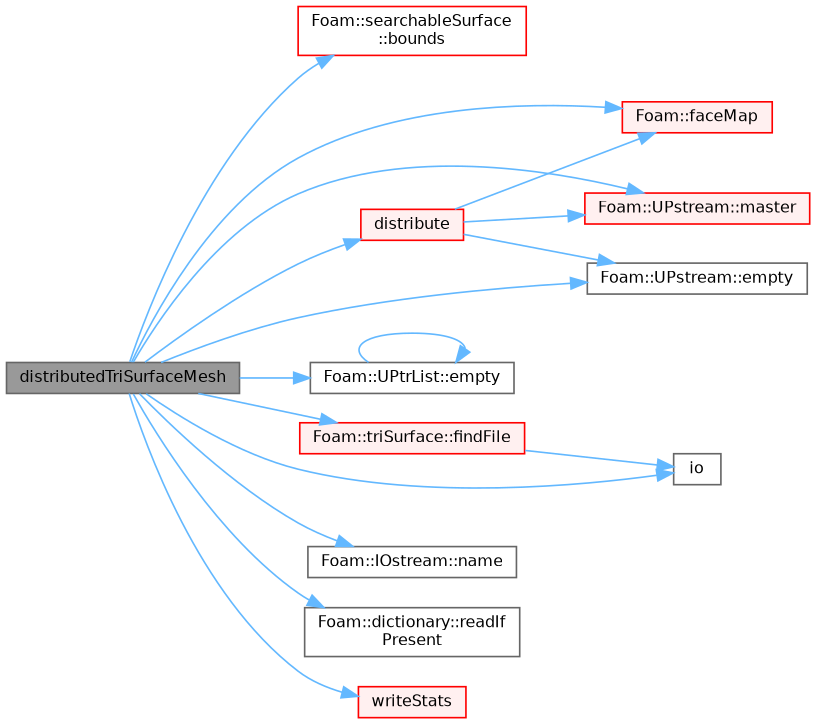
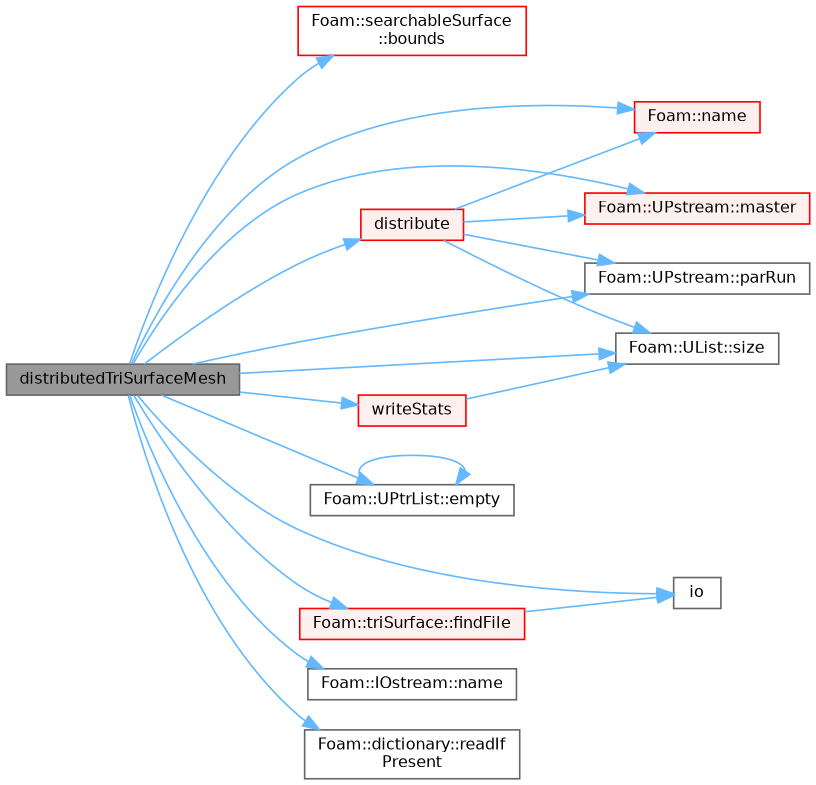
(697, 117) -> (697, 117)
(697, 279) -> (697, 279)
none -> (697, 349)
